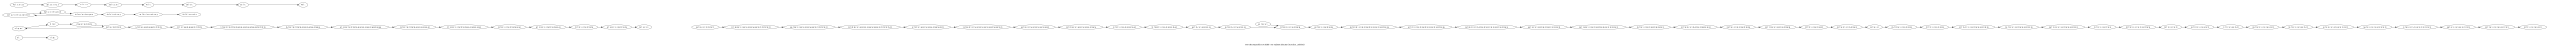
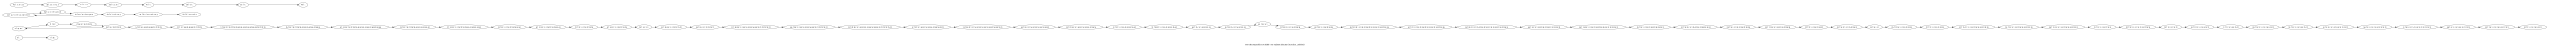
none -> (672, 27)
(1262, 28) -> (1251, 25)
